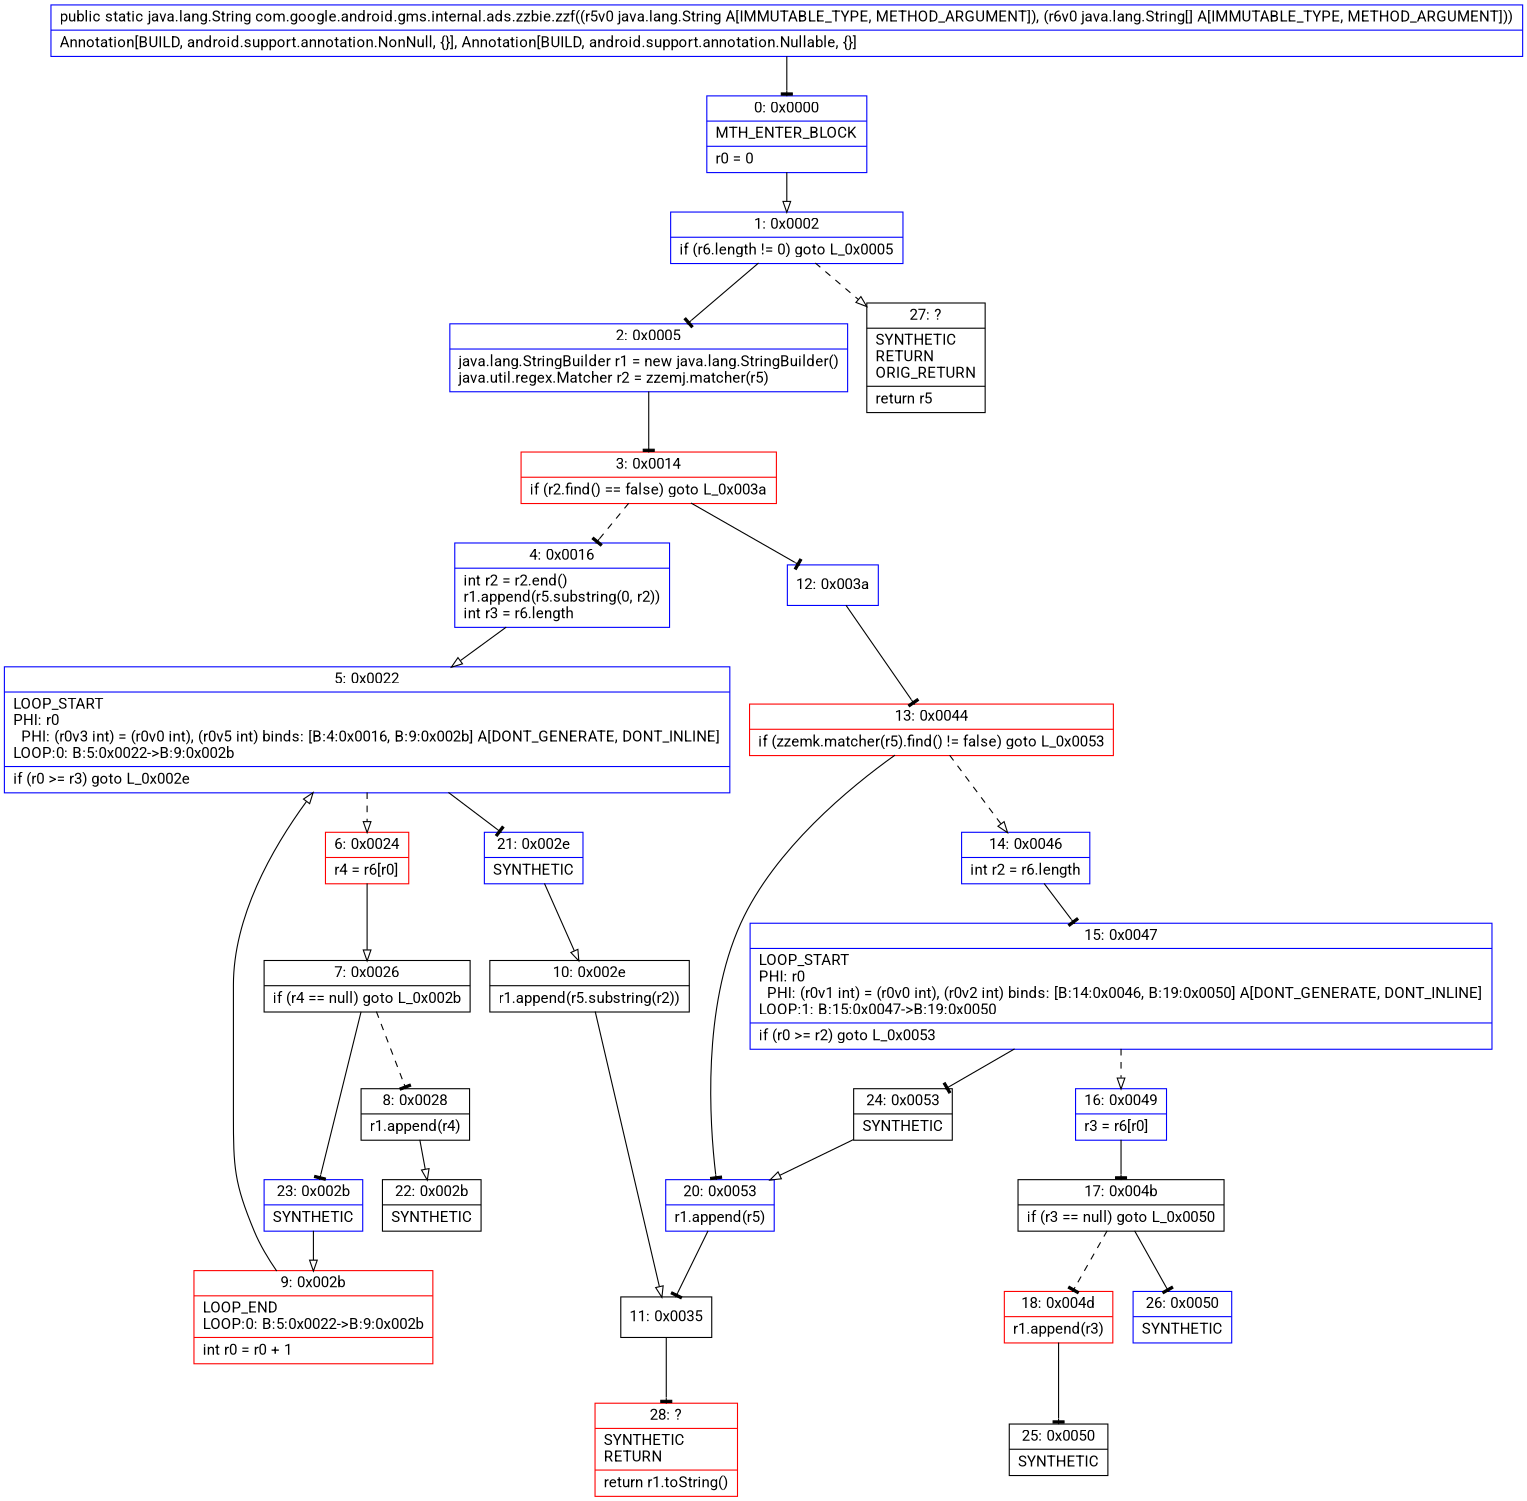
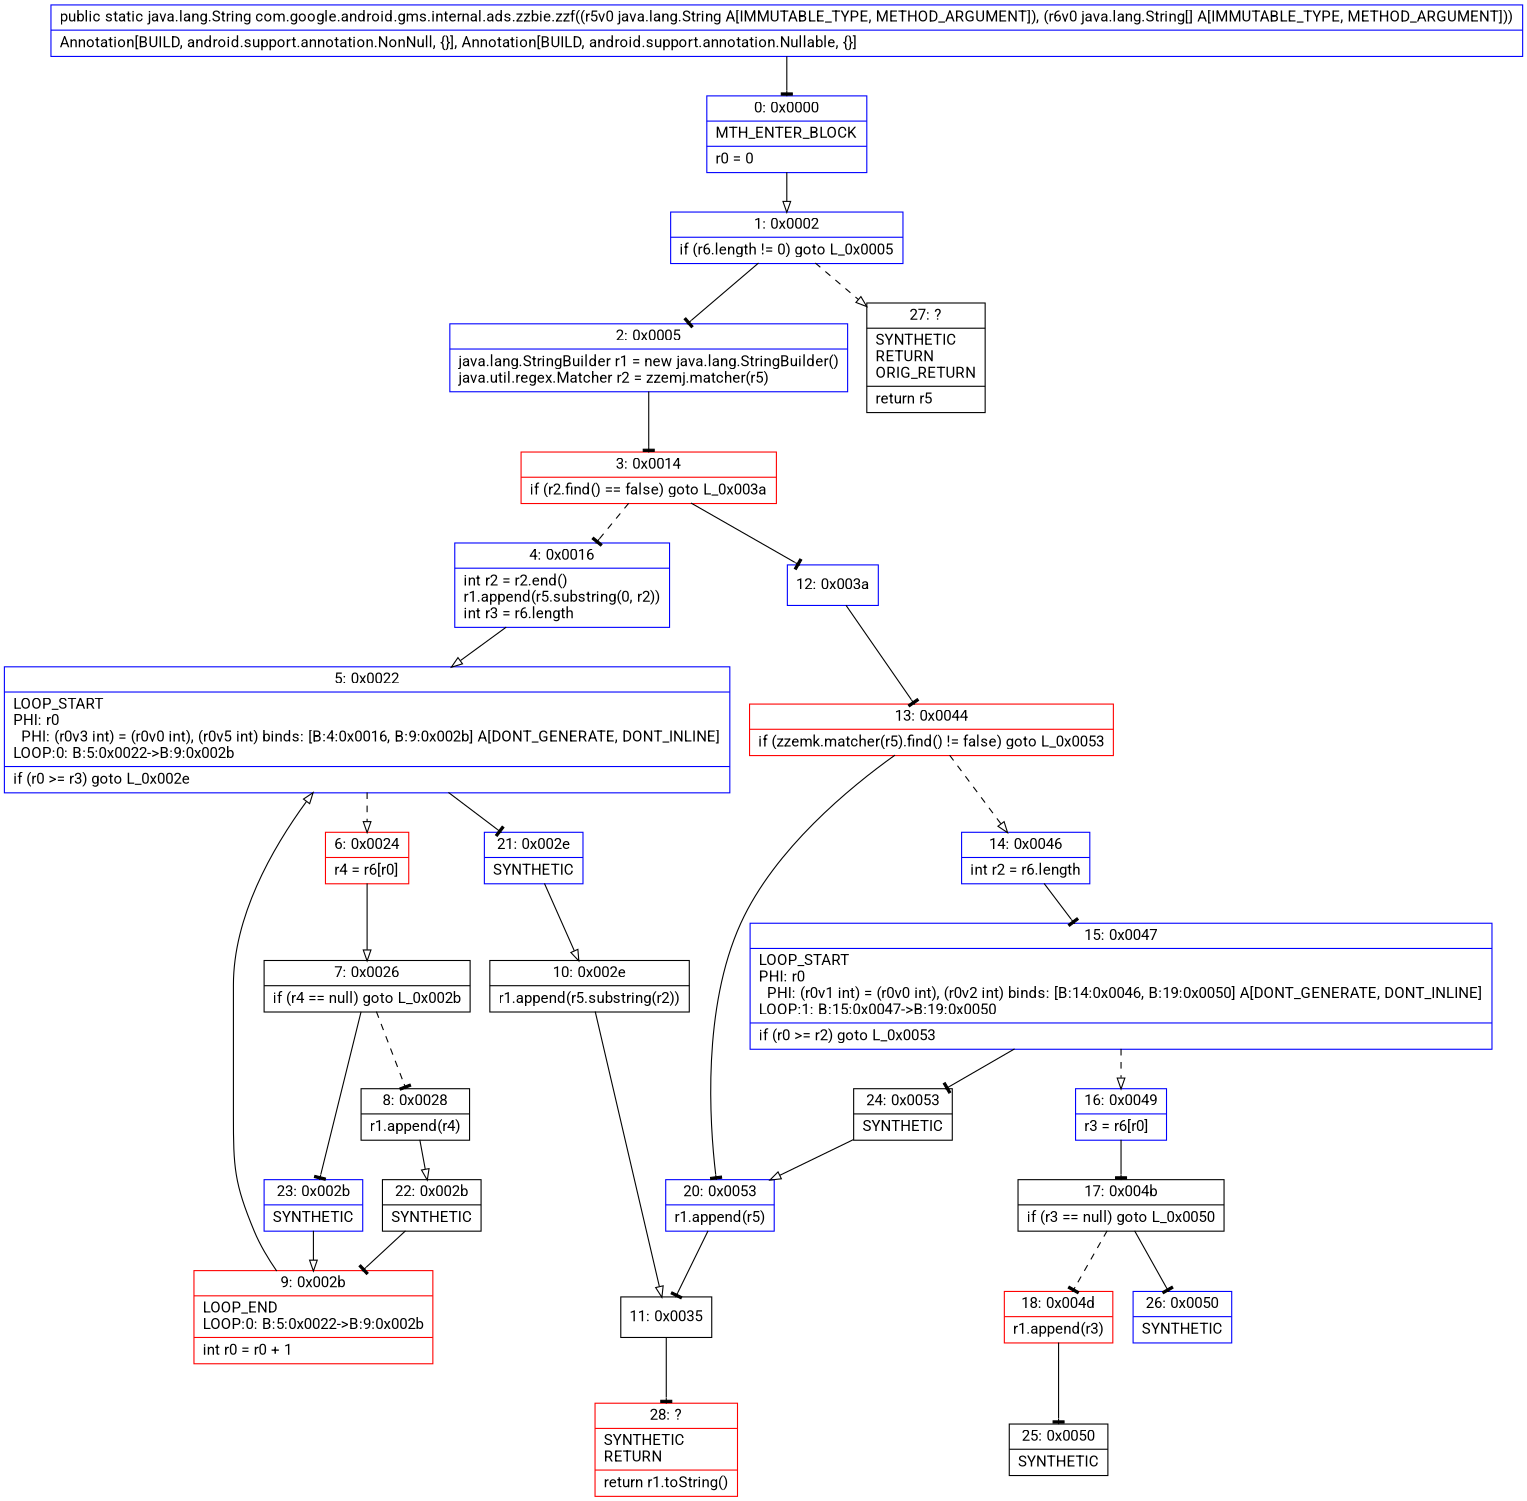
none -> (386, 1249)
